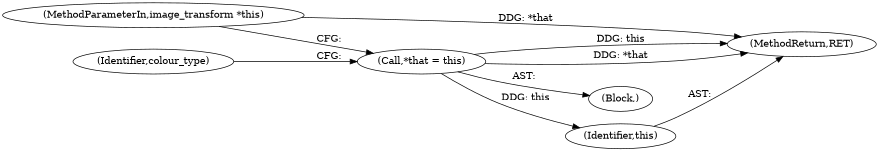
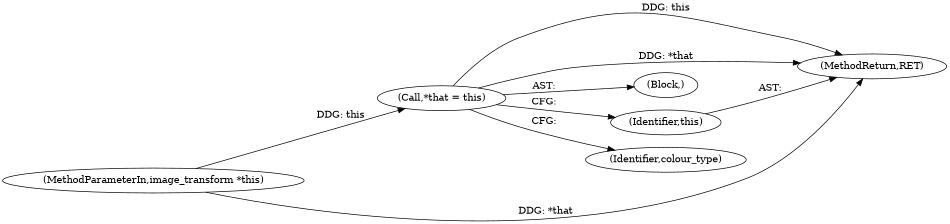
(331, 39) -> (341, 115)
(292, 62) -> (538, 132)
(526, 98) -> (546, 102)
